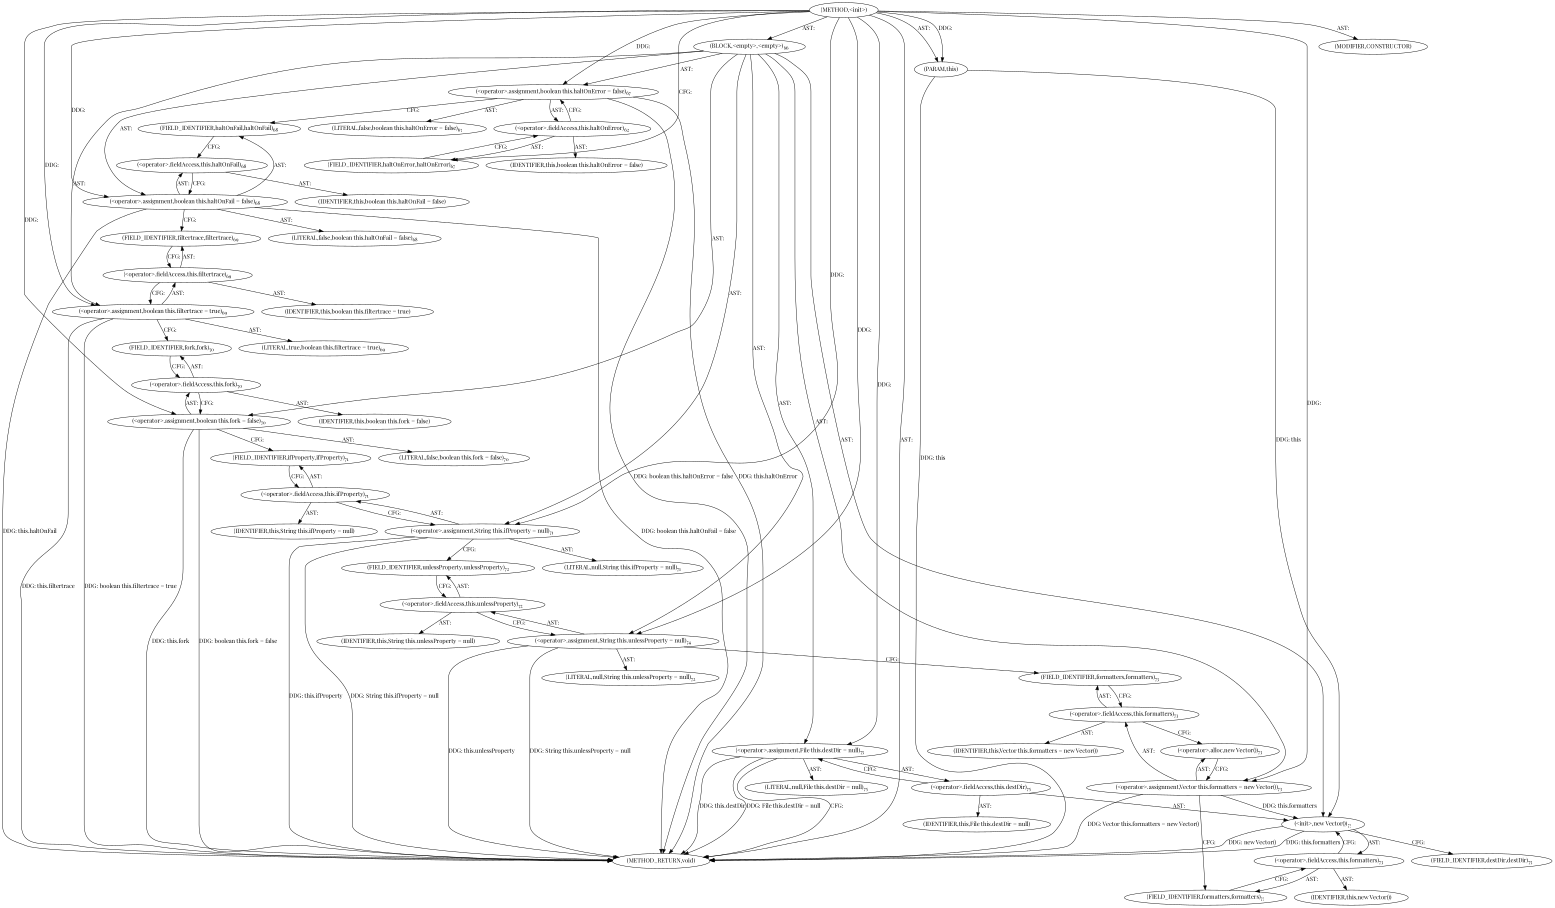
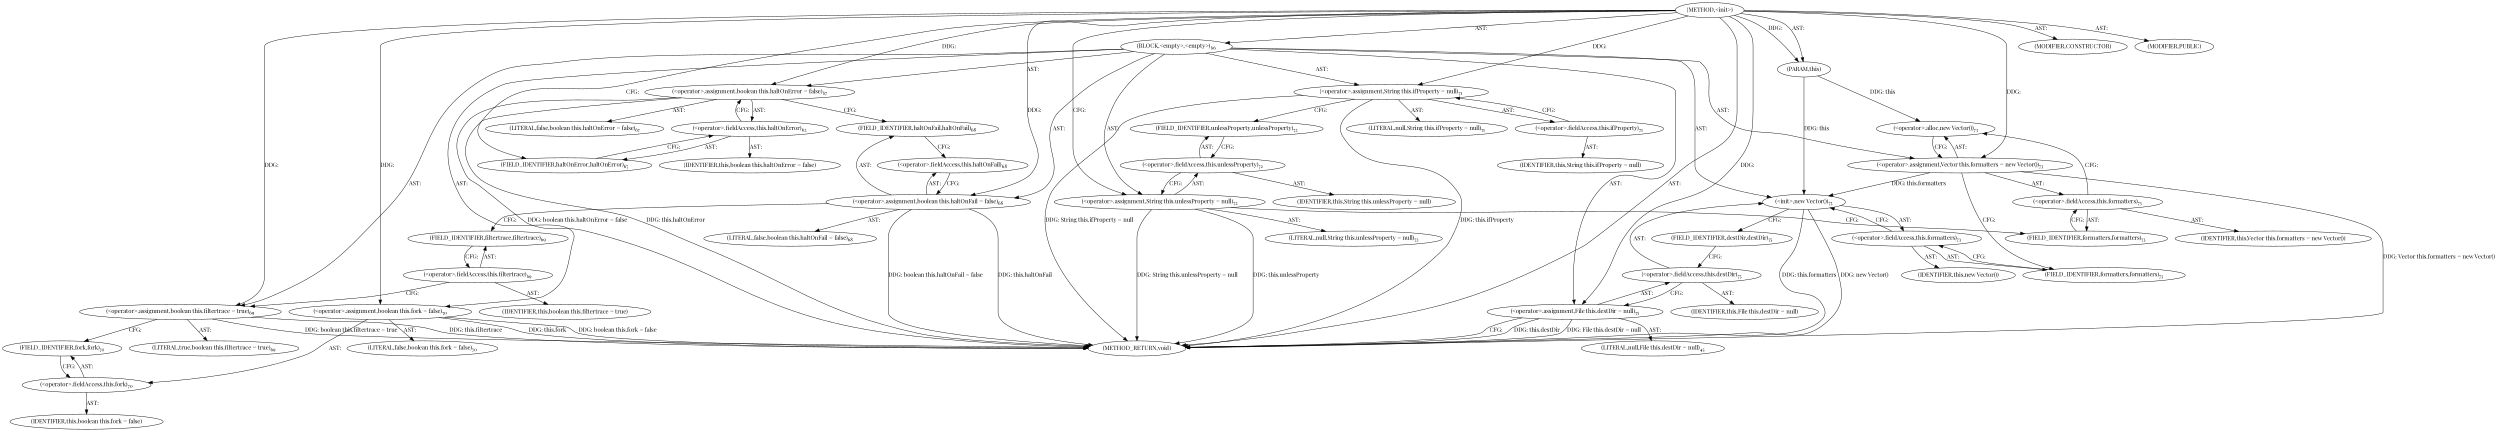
none -> (2174, 47)
(382, 202) -> none
none -> (1708, 255)
(169, 296) -> none
(865, 330) -> (1080, 110)
(200, 401) -> none
(291, 458) -> none
(689, 641) -> (1235, 201)
(916, 687) -> (1867, 98)
(866, 787) -> (1702, 348)
